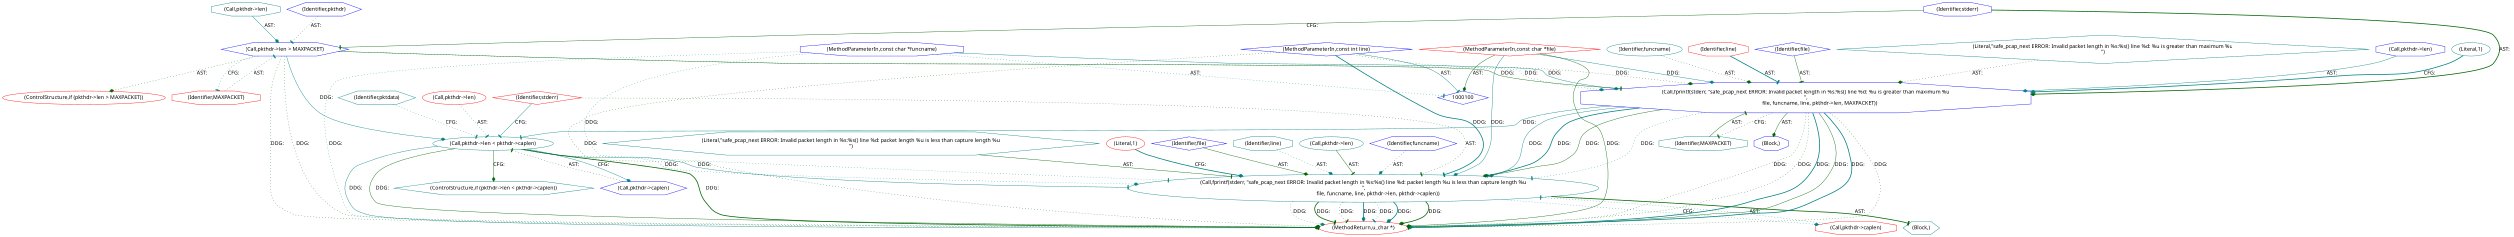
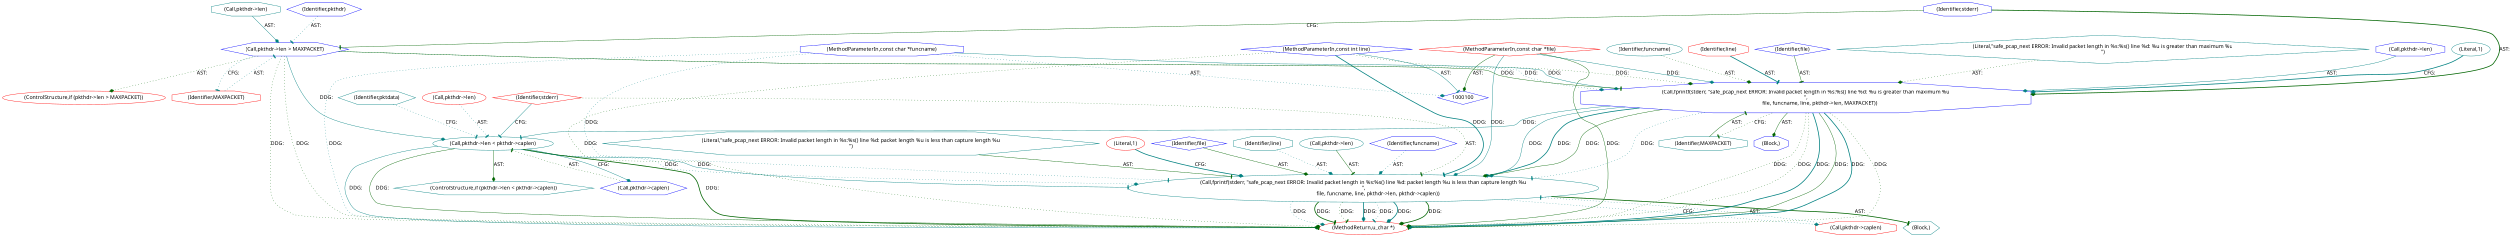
(1190, 75) -> (1190, 75)
(500, 165) -> (500, 165)
